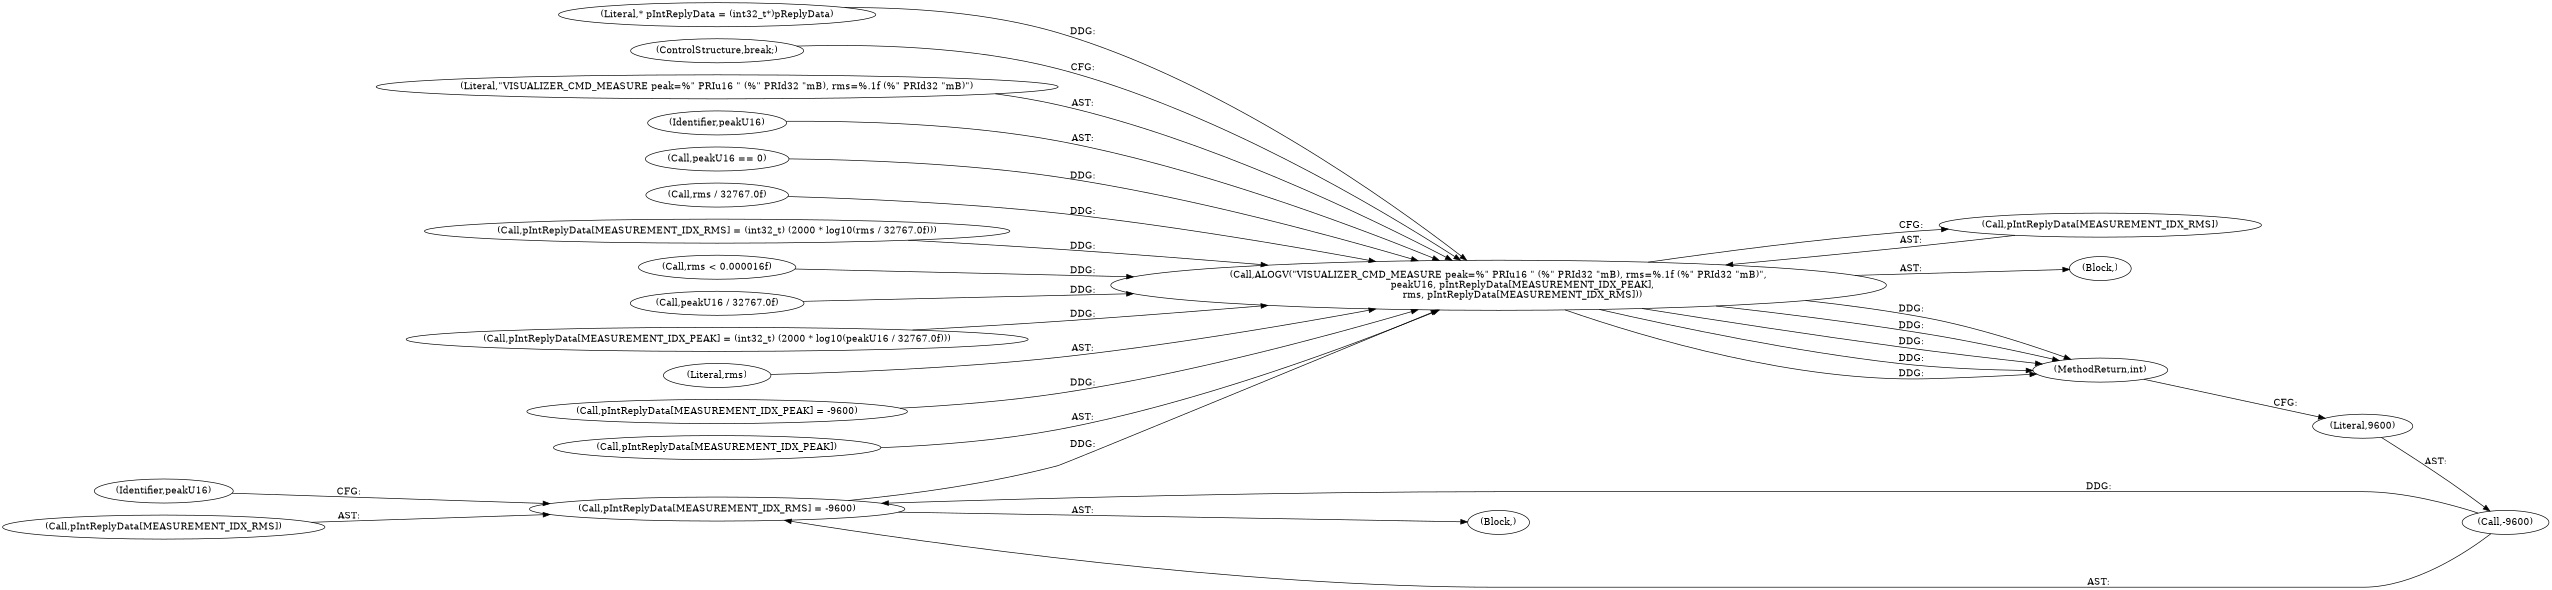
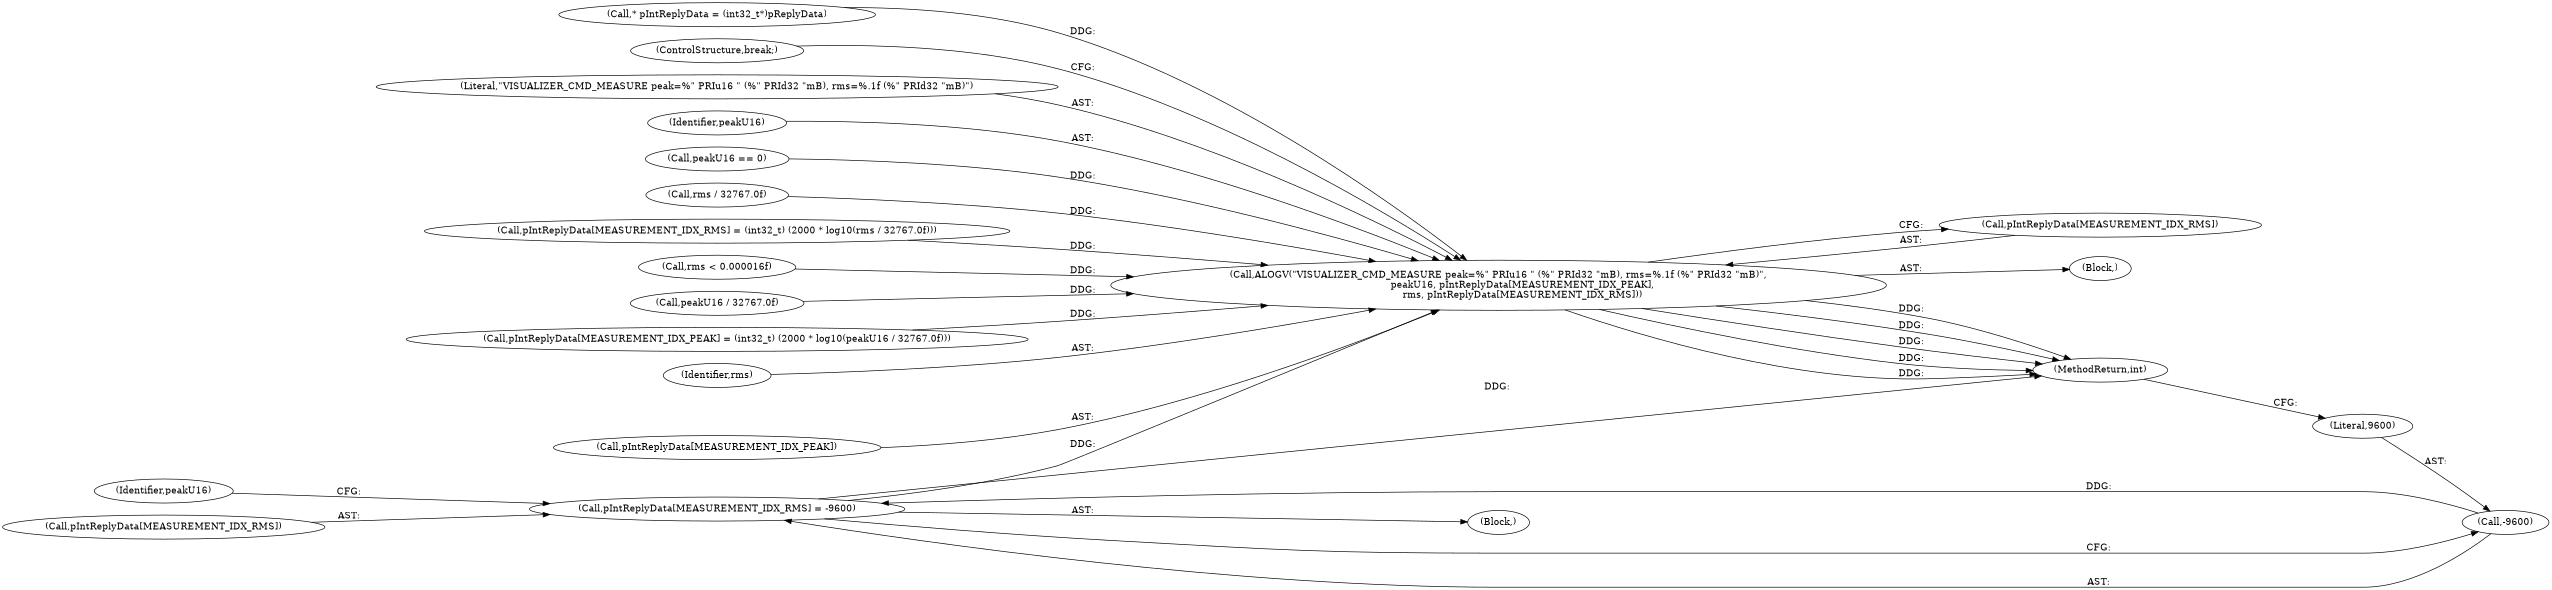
(717, 15) -> (717, 15)
(717, 375) -> (717, 375)
(717, 412) -> none
none -> (1427, 438)
none -> (1649, 553)
